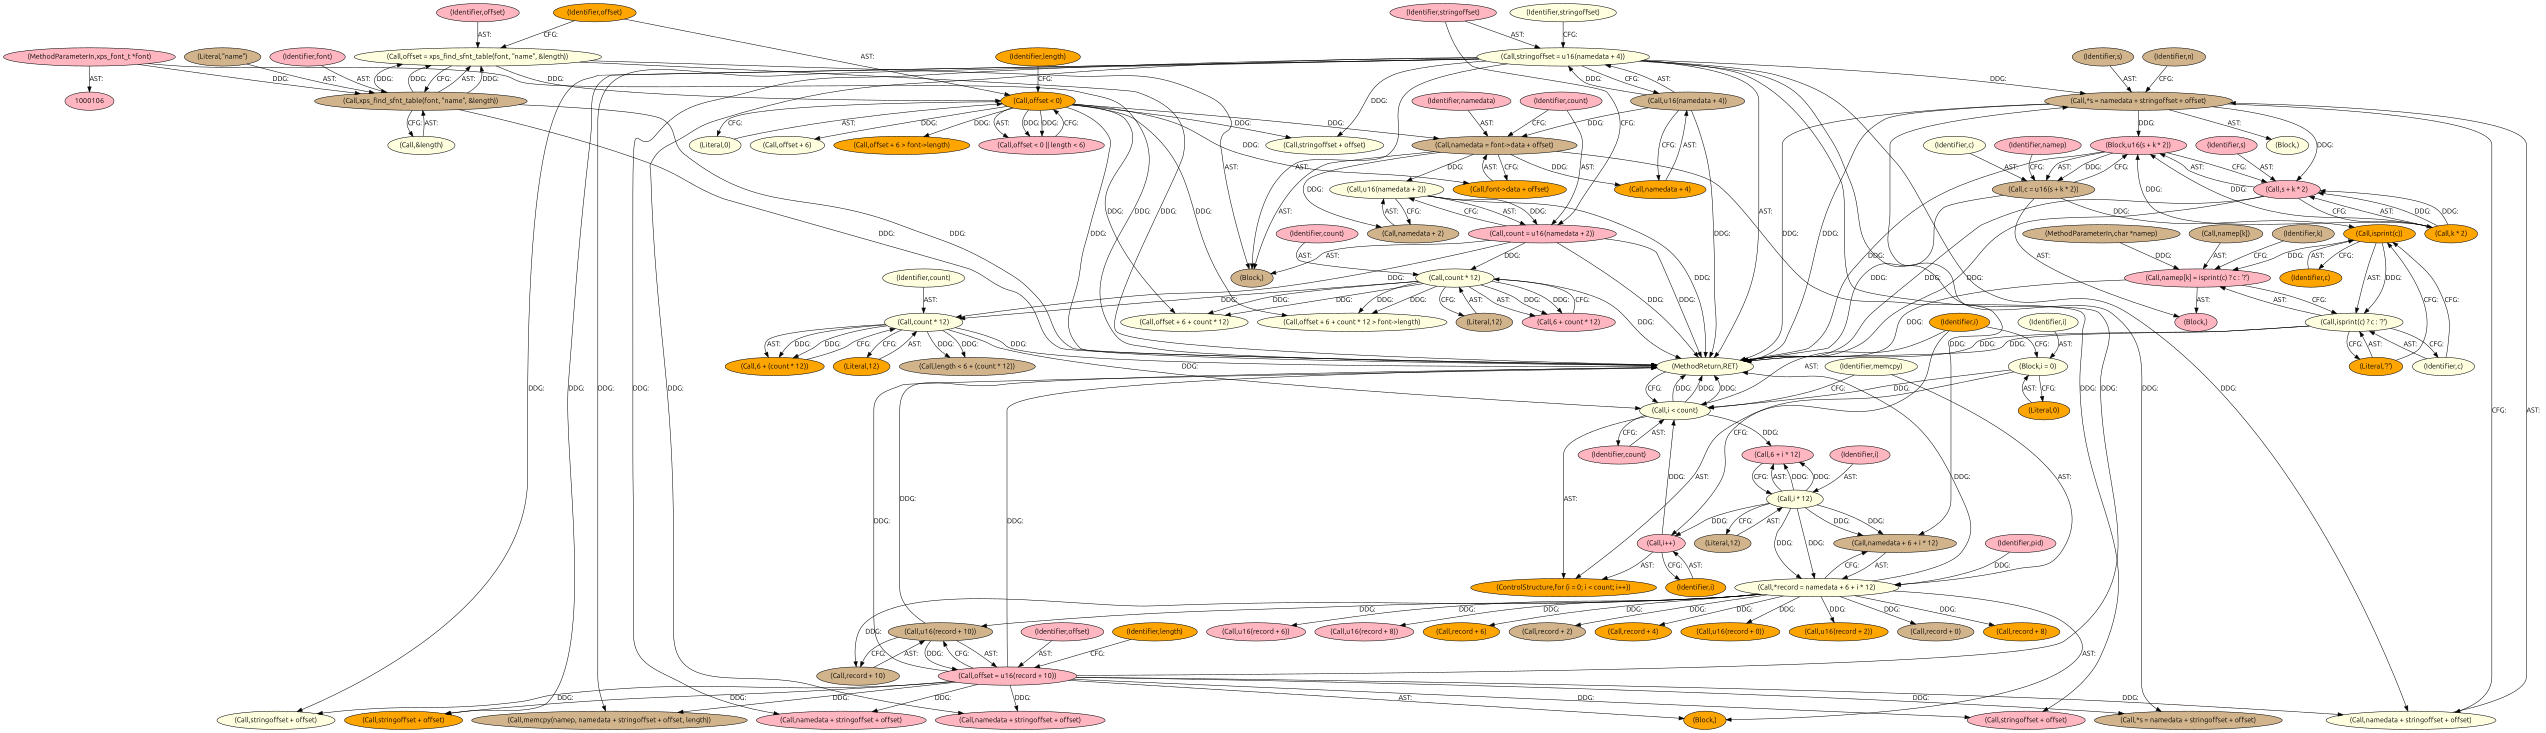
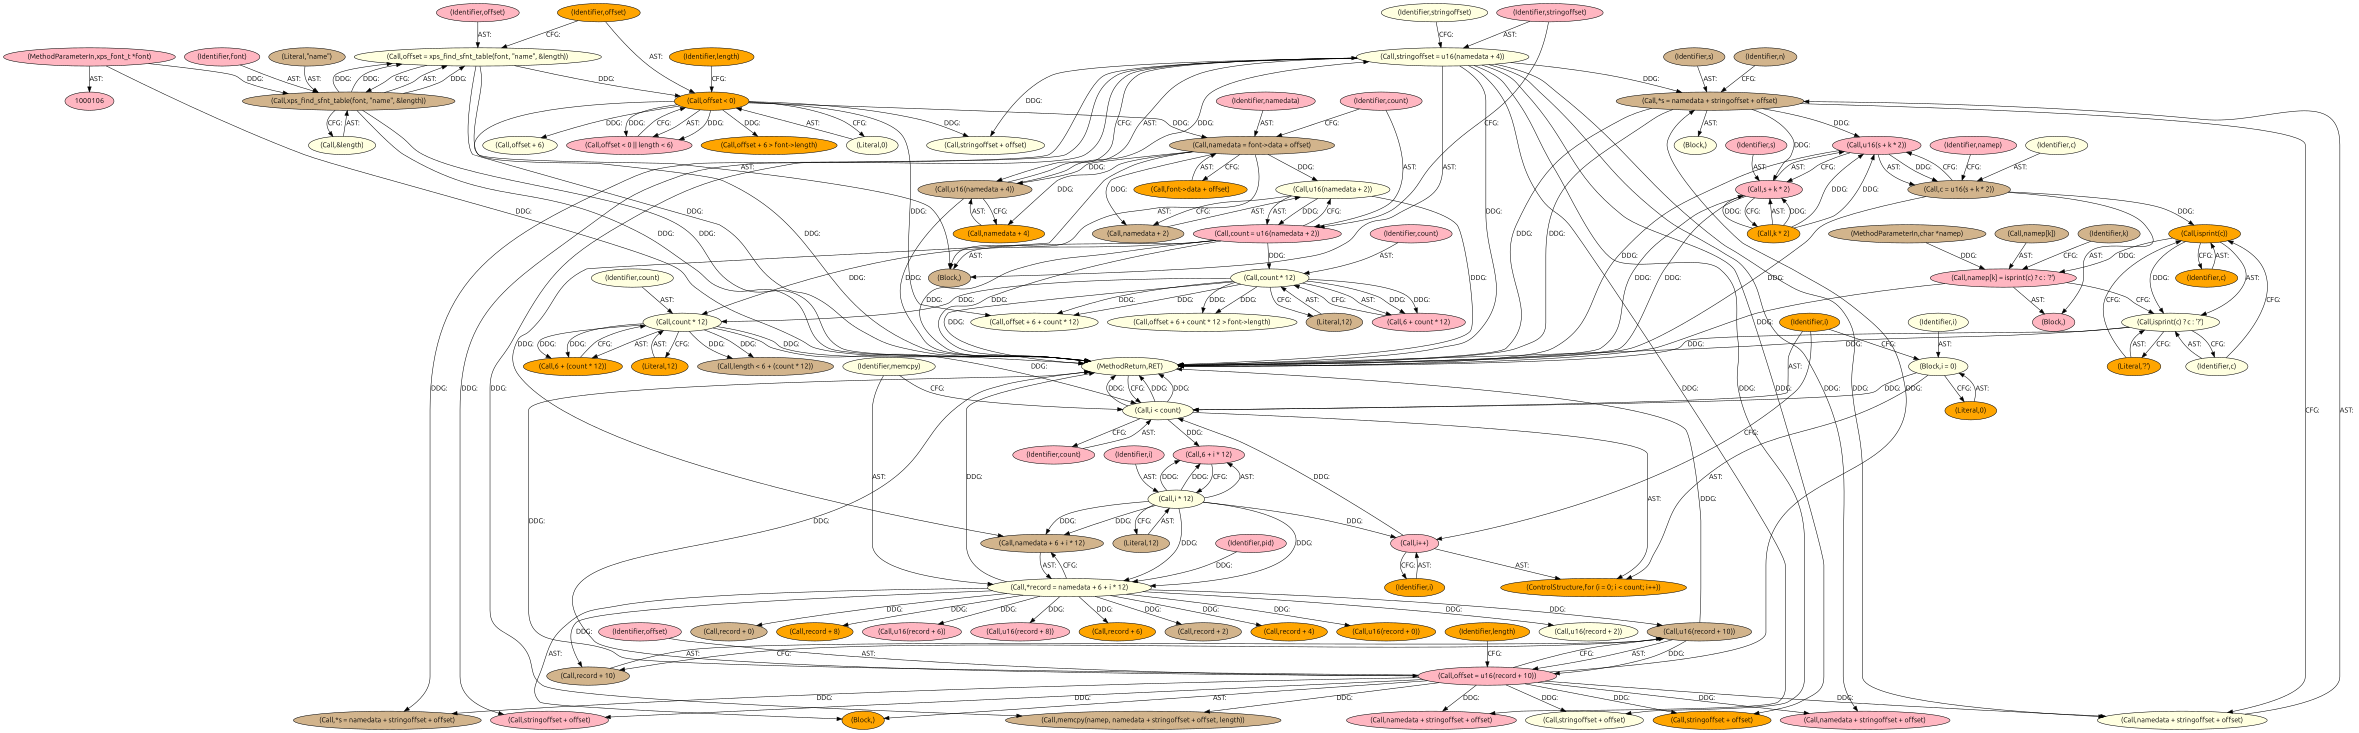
(1587, 120) -> (1085, 166)
(2139, 145) -> (1877, 145)
(1264, 160) -> none
(1190, 198) -> none
(1767, 212) -> (1495, 212)
(2273, 304) -> none
(1839, 632) -> (1589, 632)
